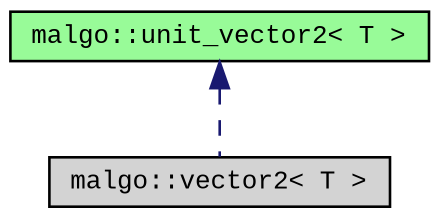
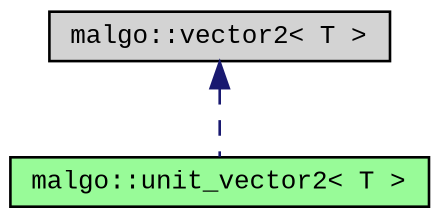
(220, 123) -> (220, 123)
